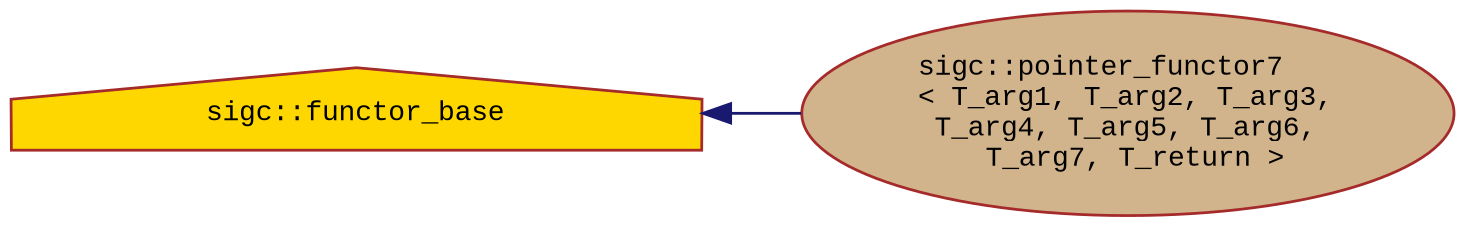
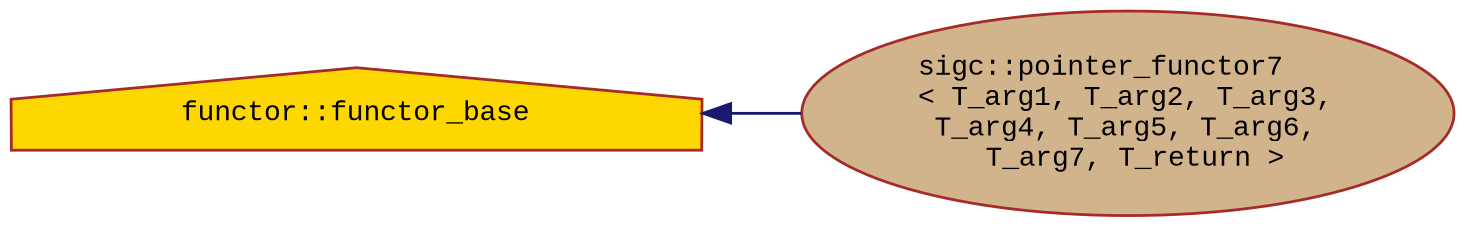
(357, 113) -> (357, 113)
